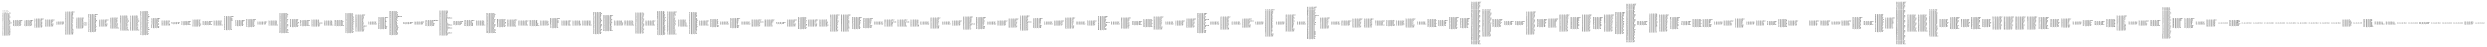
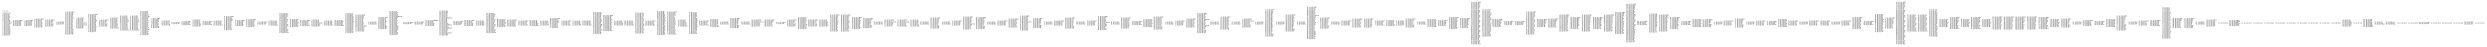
none -> (1804, 23)
